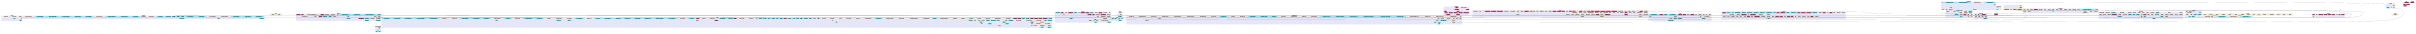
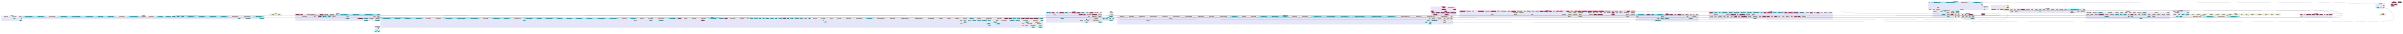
(598, 19) -> none
